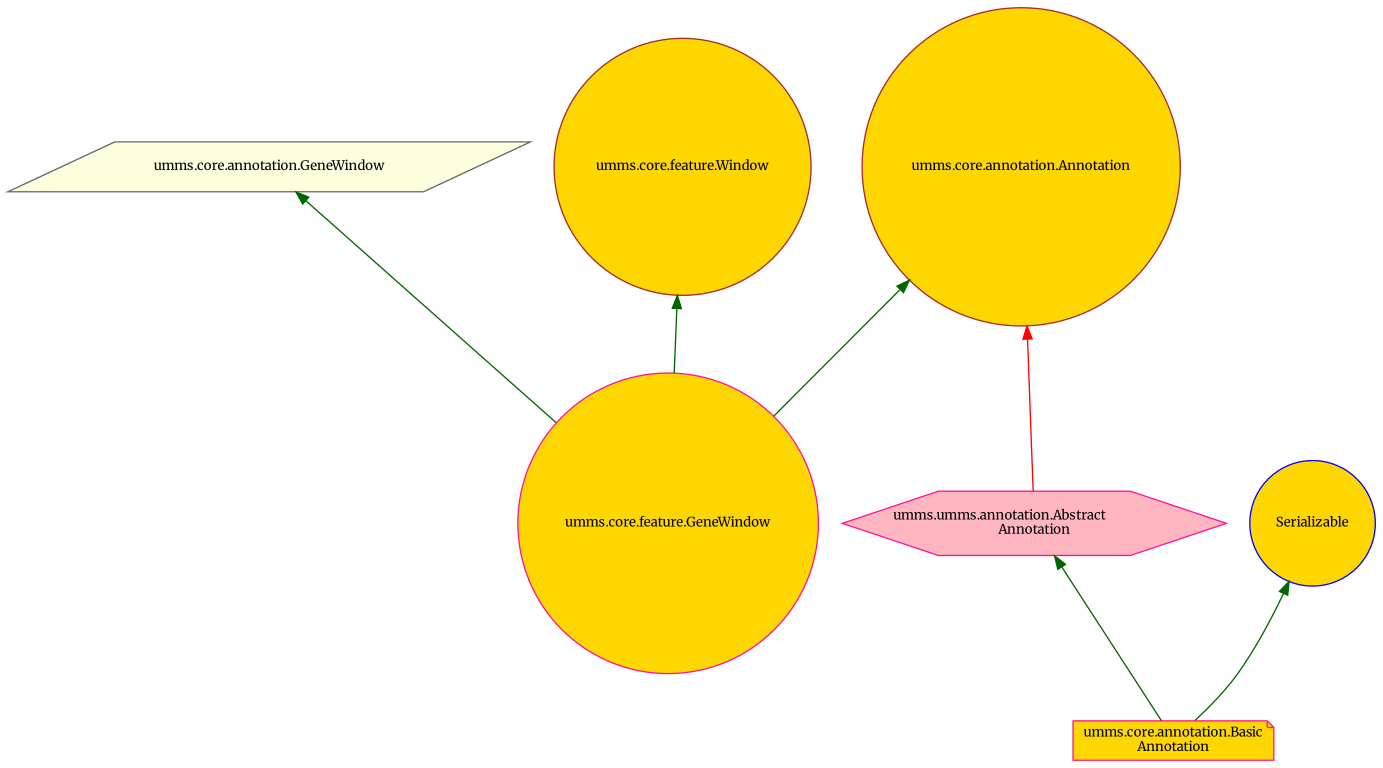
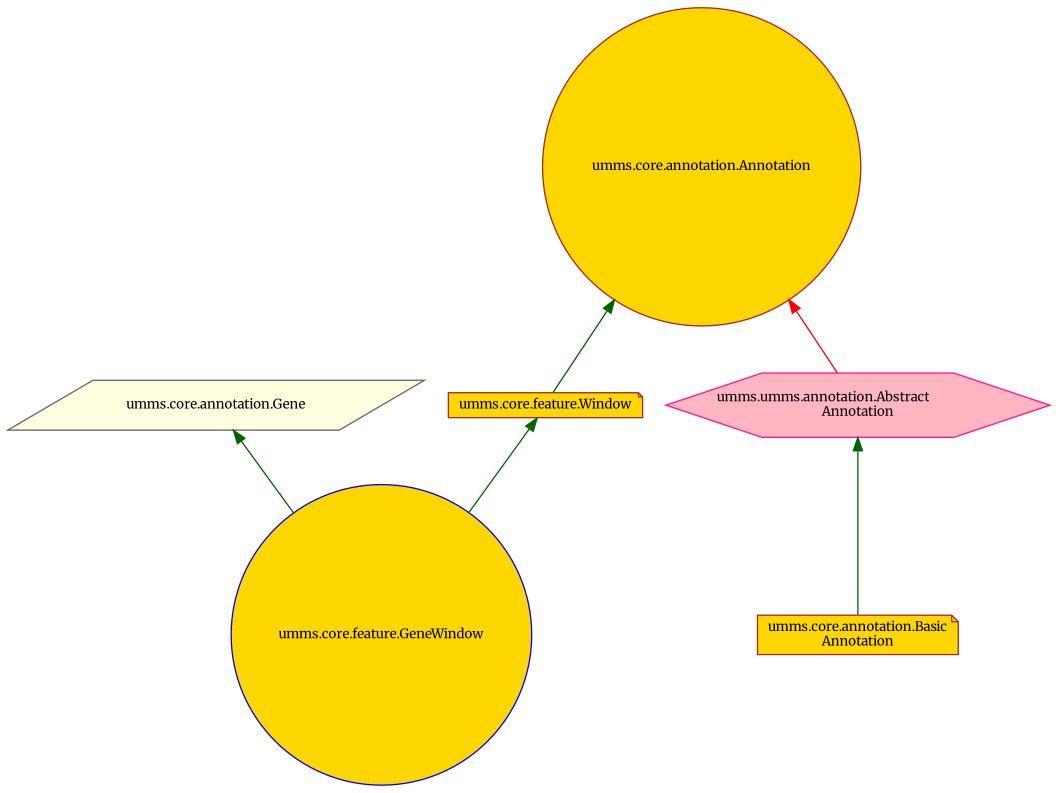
(269, 167) -> (216, 405)
(683, 167) -> (546, 405)
(837, 353) -> (580, 352)
(668, 523) -> (381, 635)
(1313, 523) -> none
(1173, 741) -> (858, 635)
